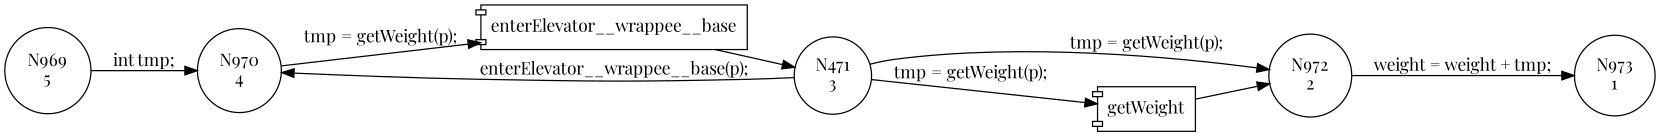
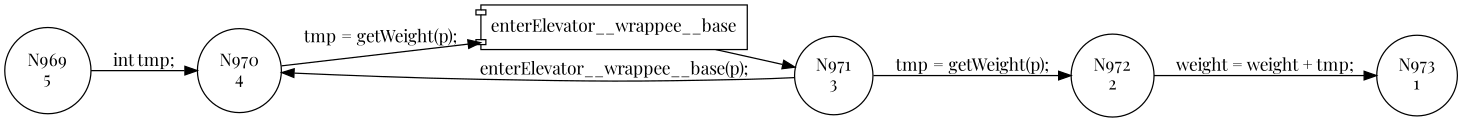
(833, 76) -> (834, 76)
(1146, 109) -> none
